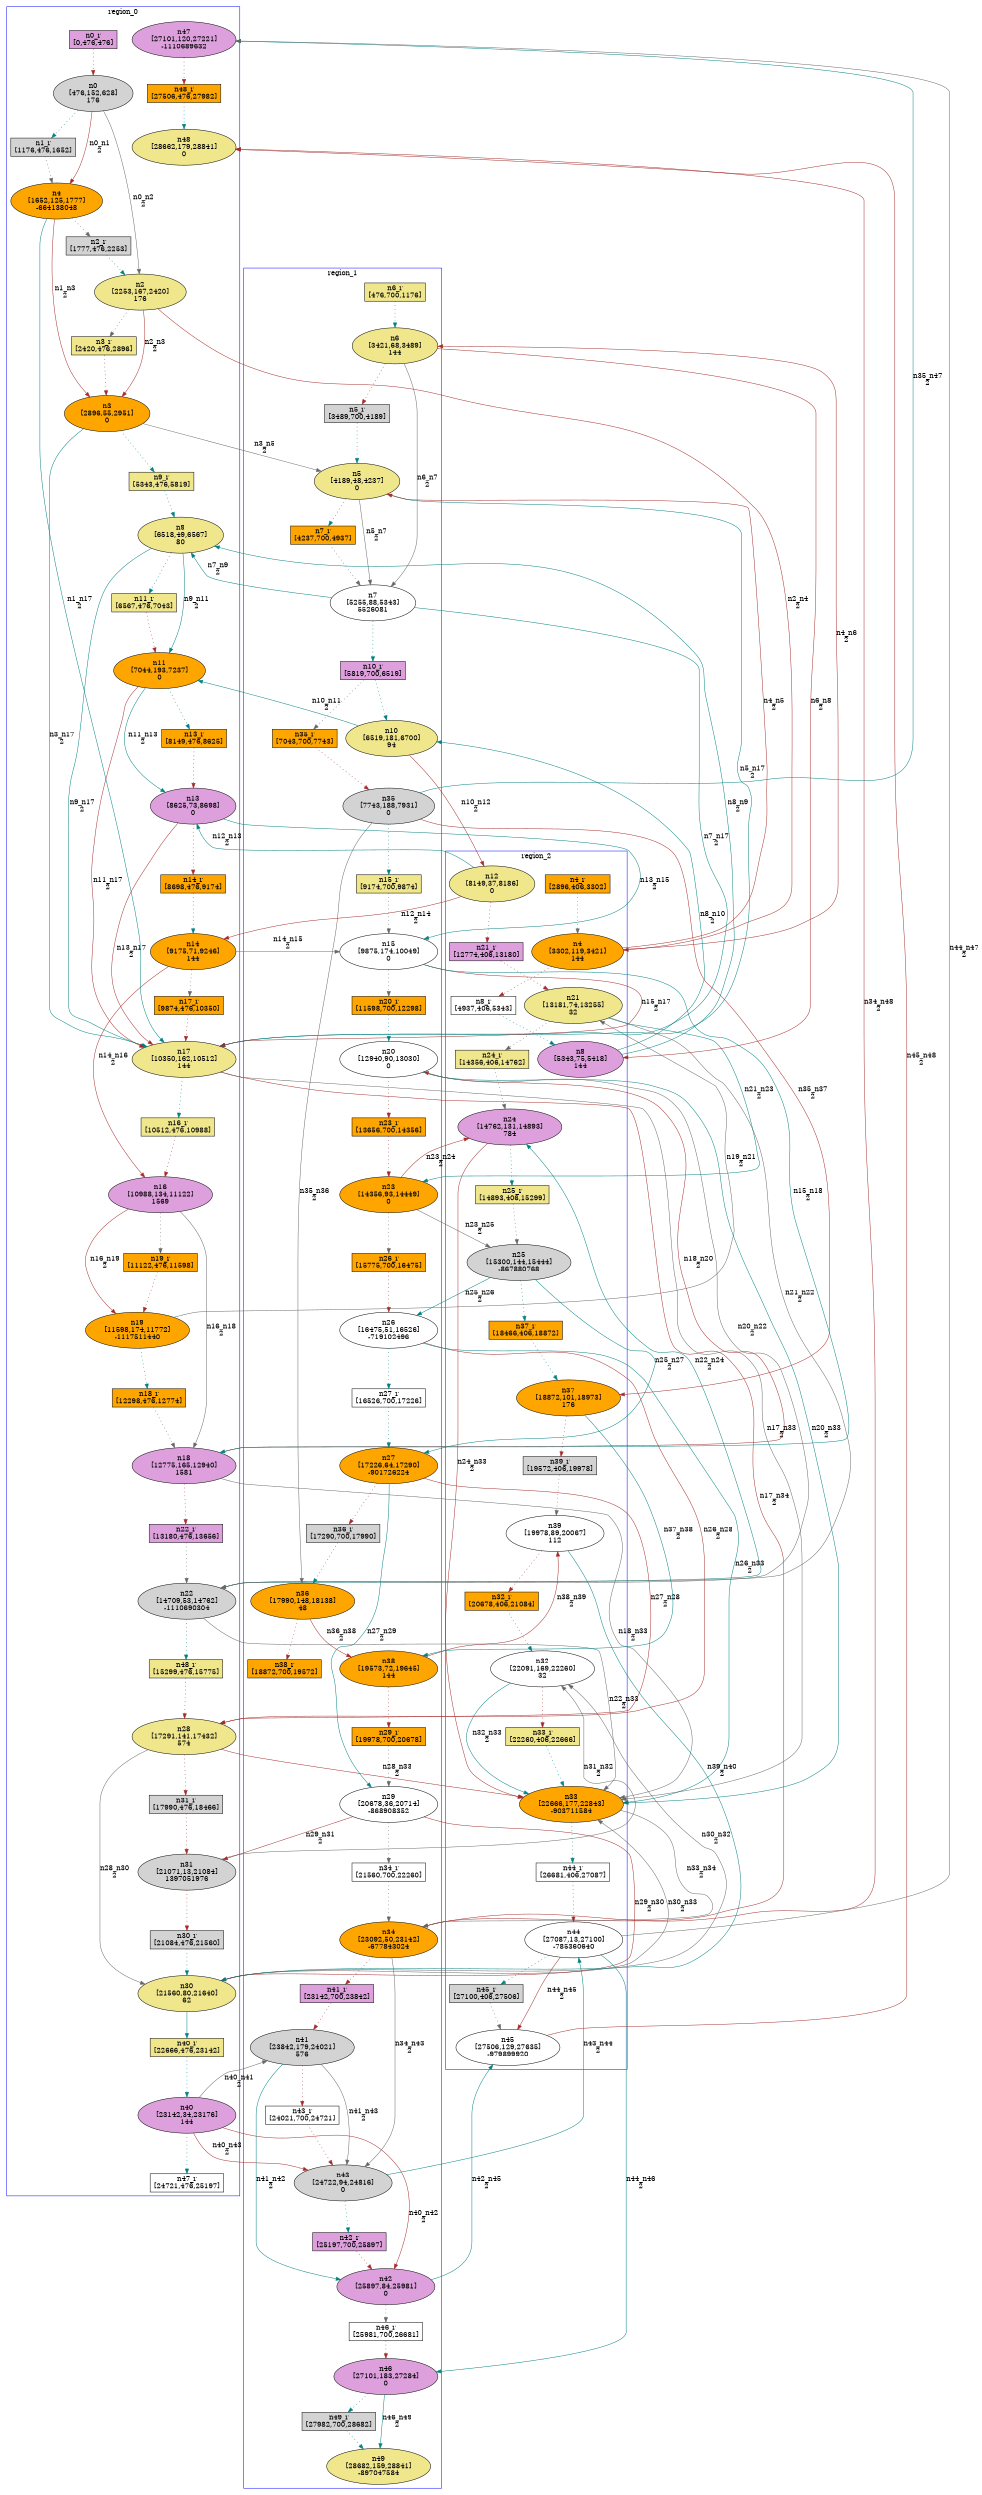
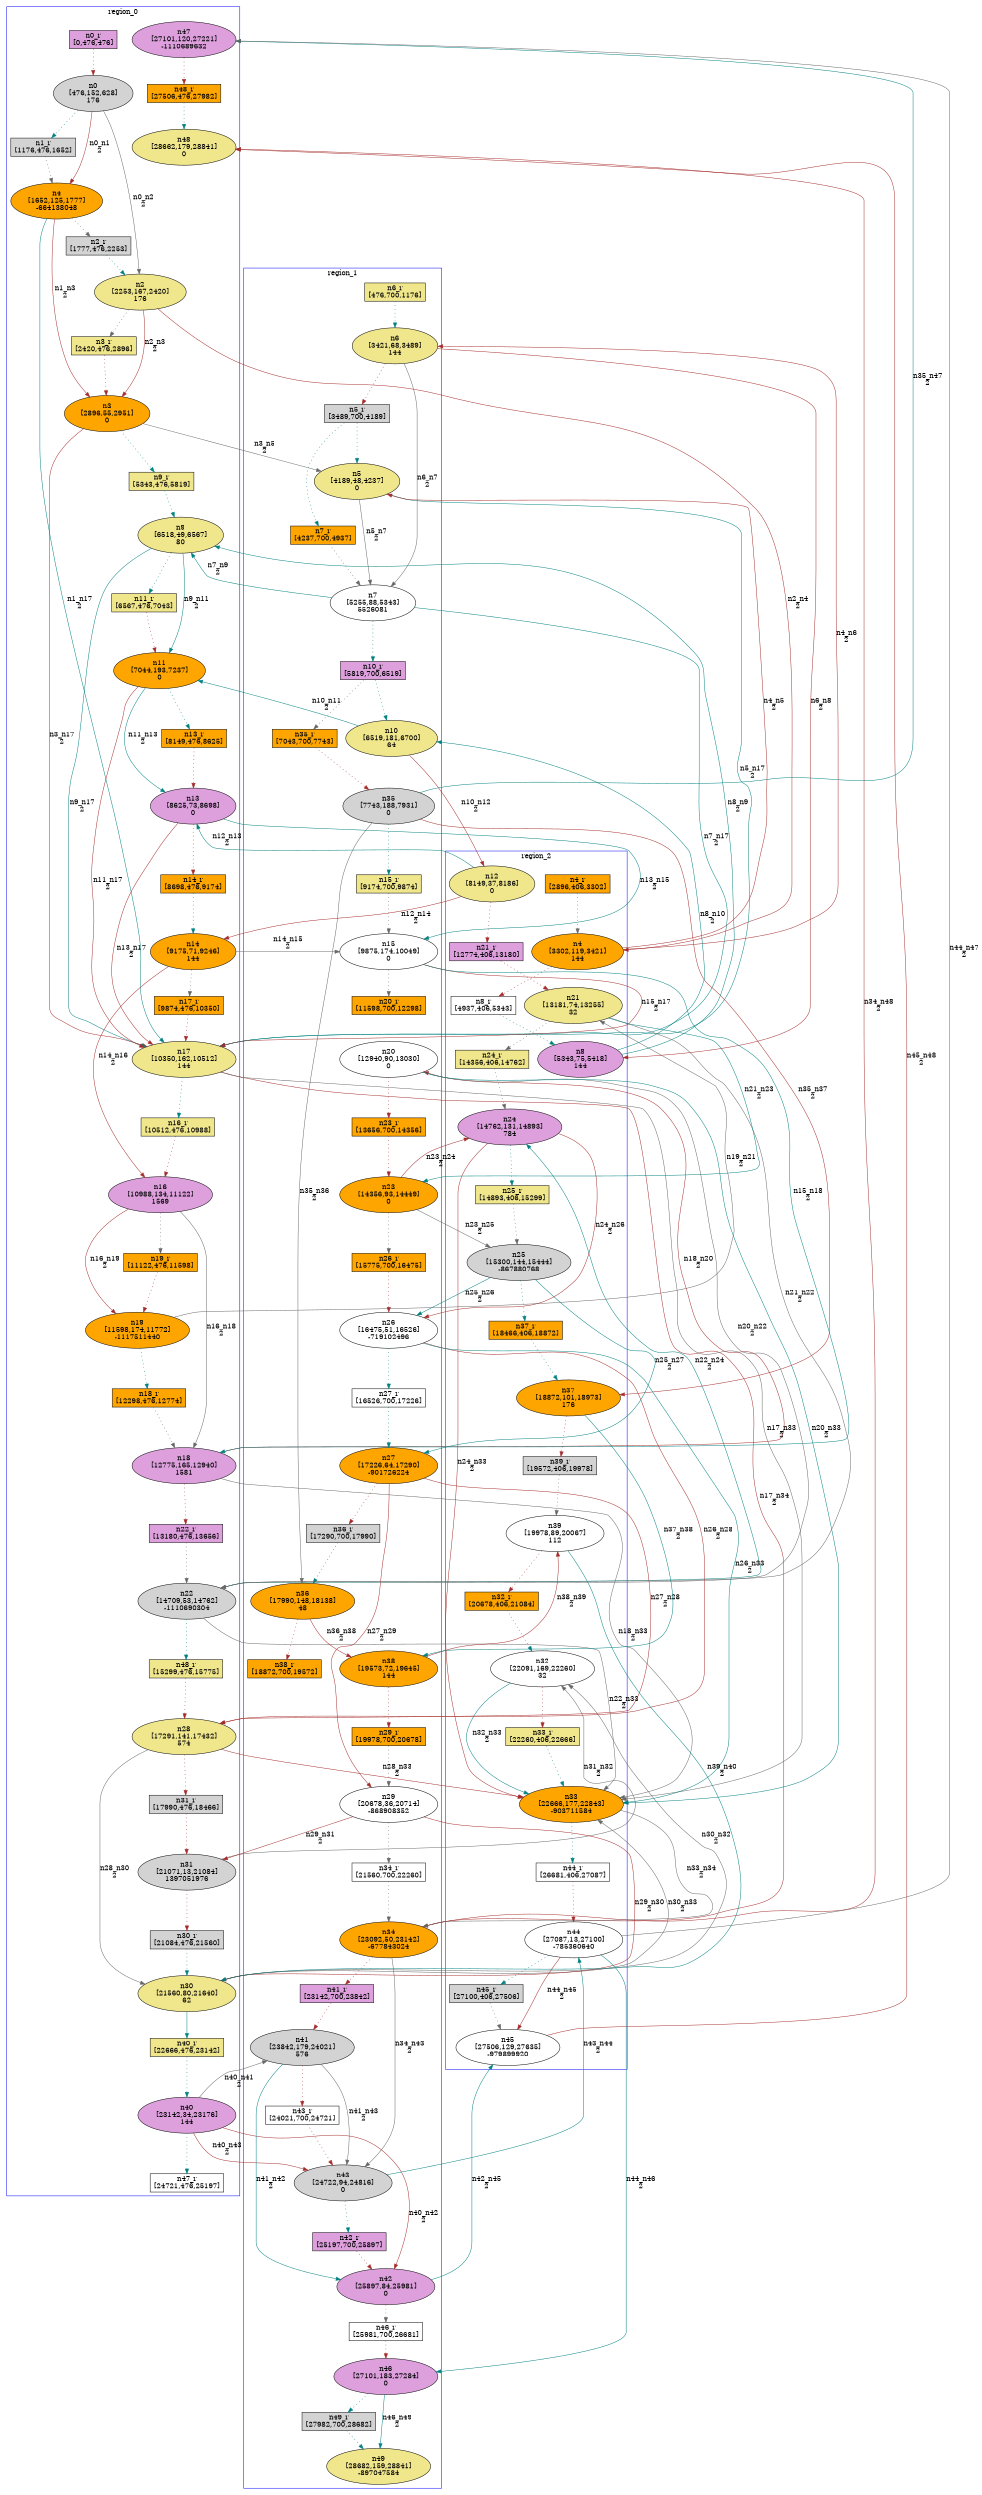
(339, 510) -> (310, 464)
(392, 738) -> (392, 738)
(49, 764) -> (49, 764)
(389, 1025) -> none
none -> (579, 1275)
(361, 1636) -> (361, 1636)
